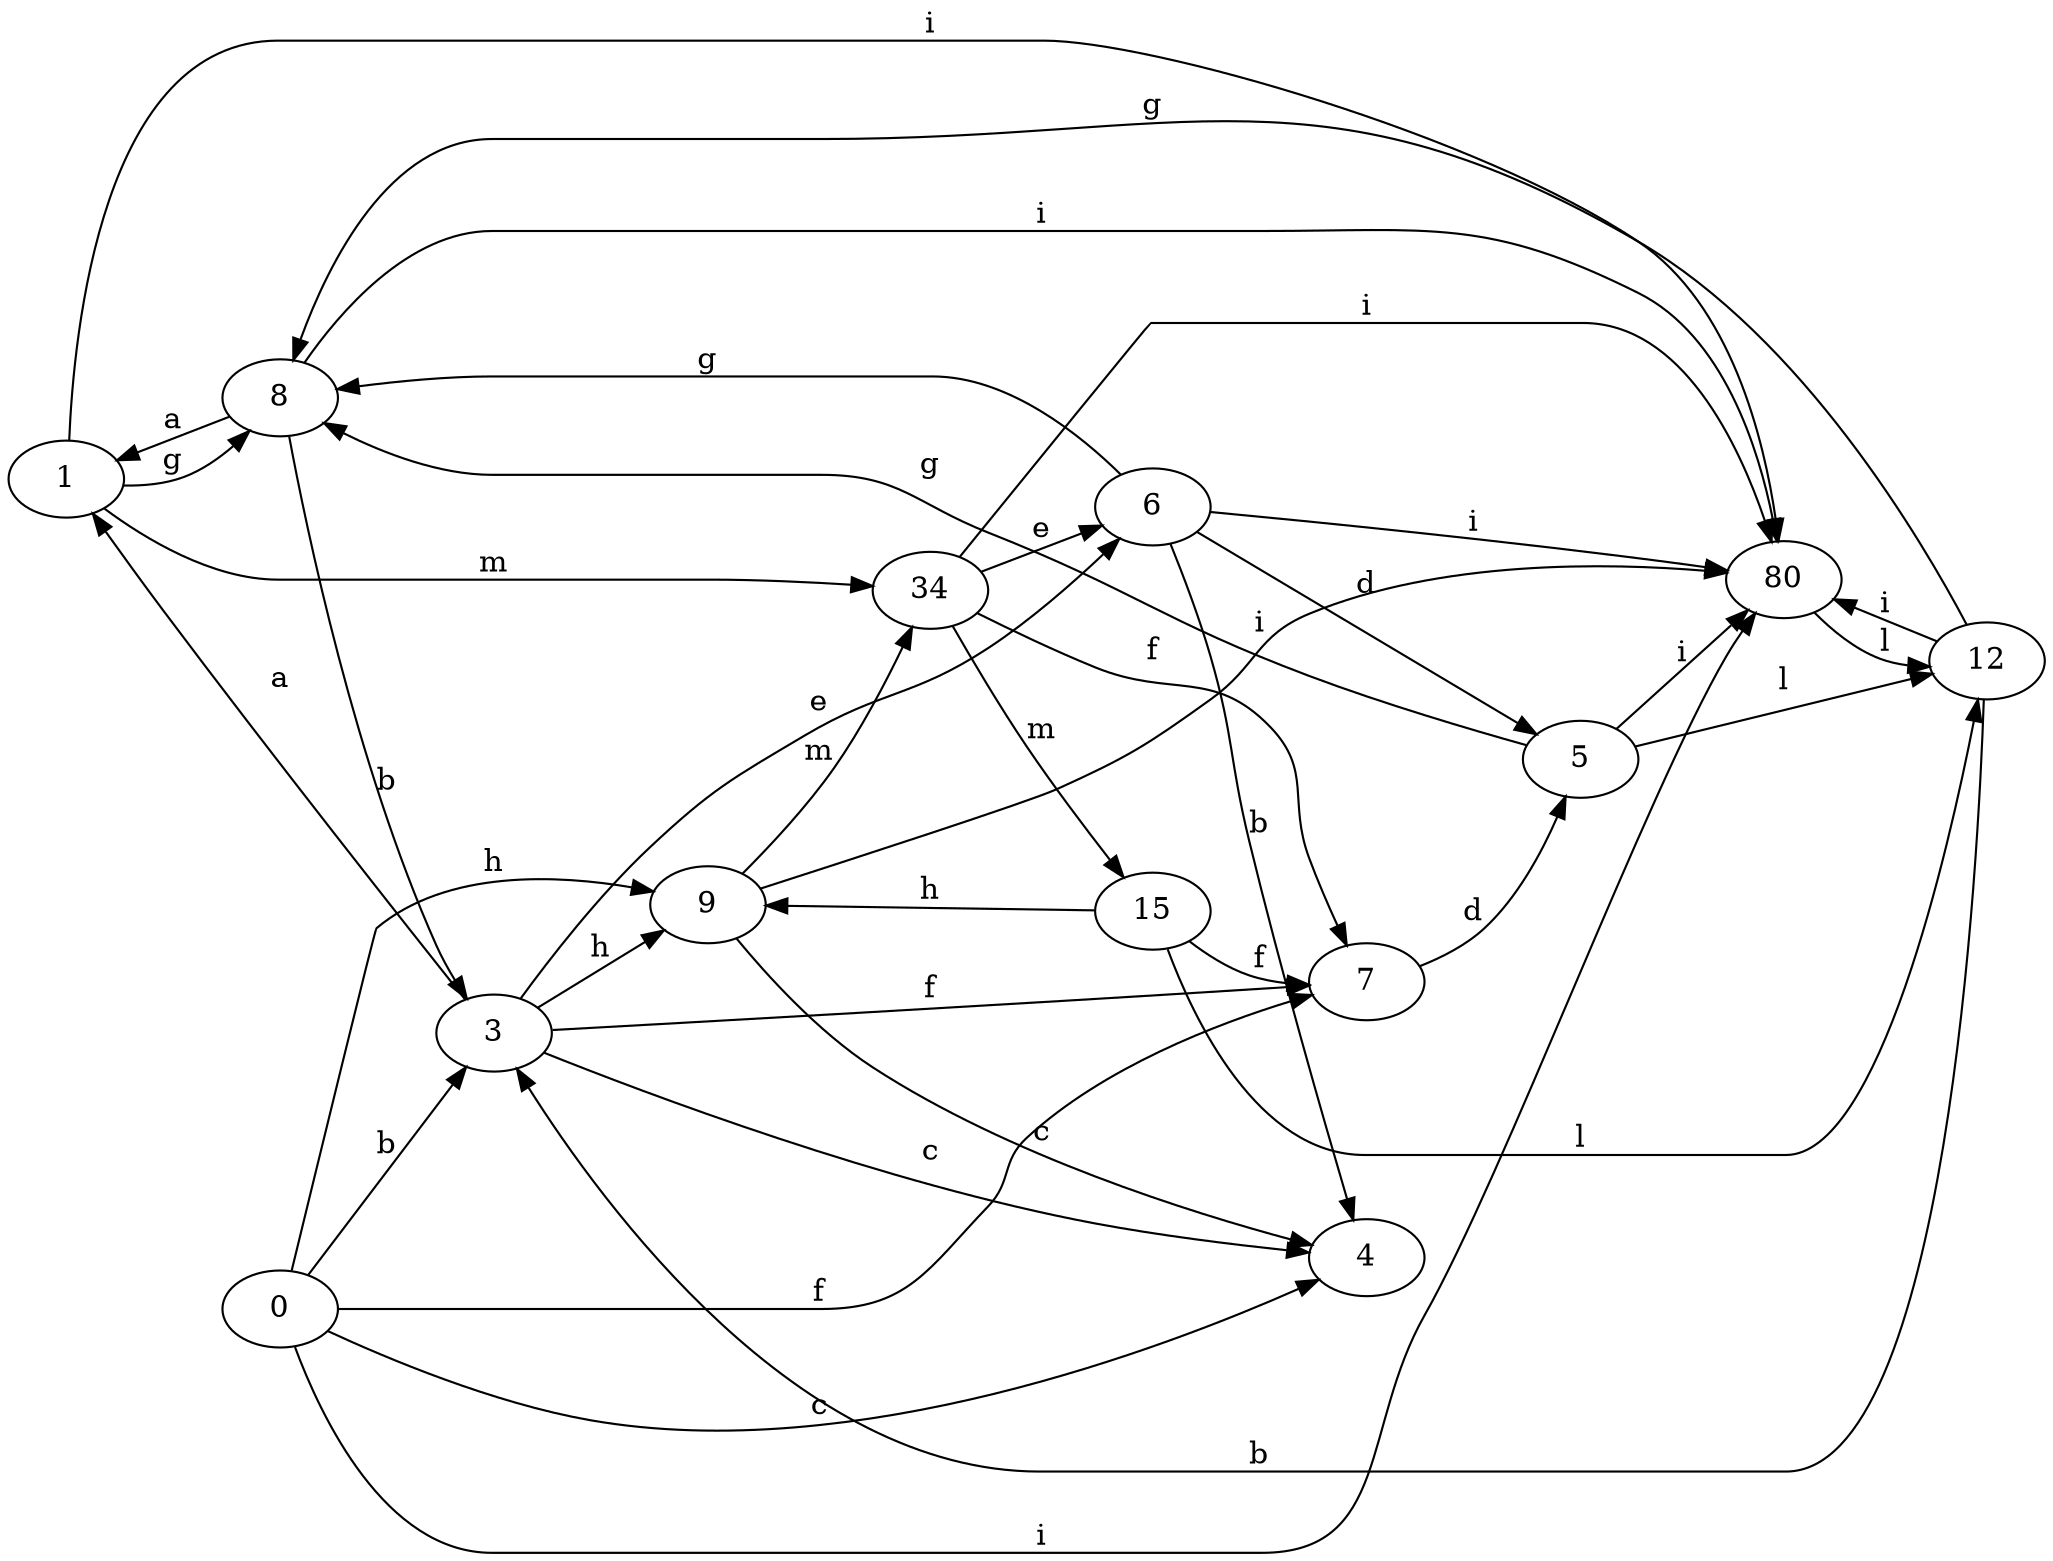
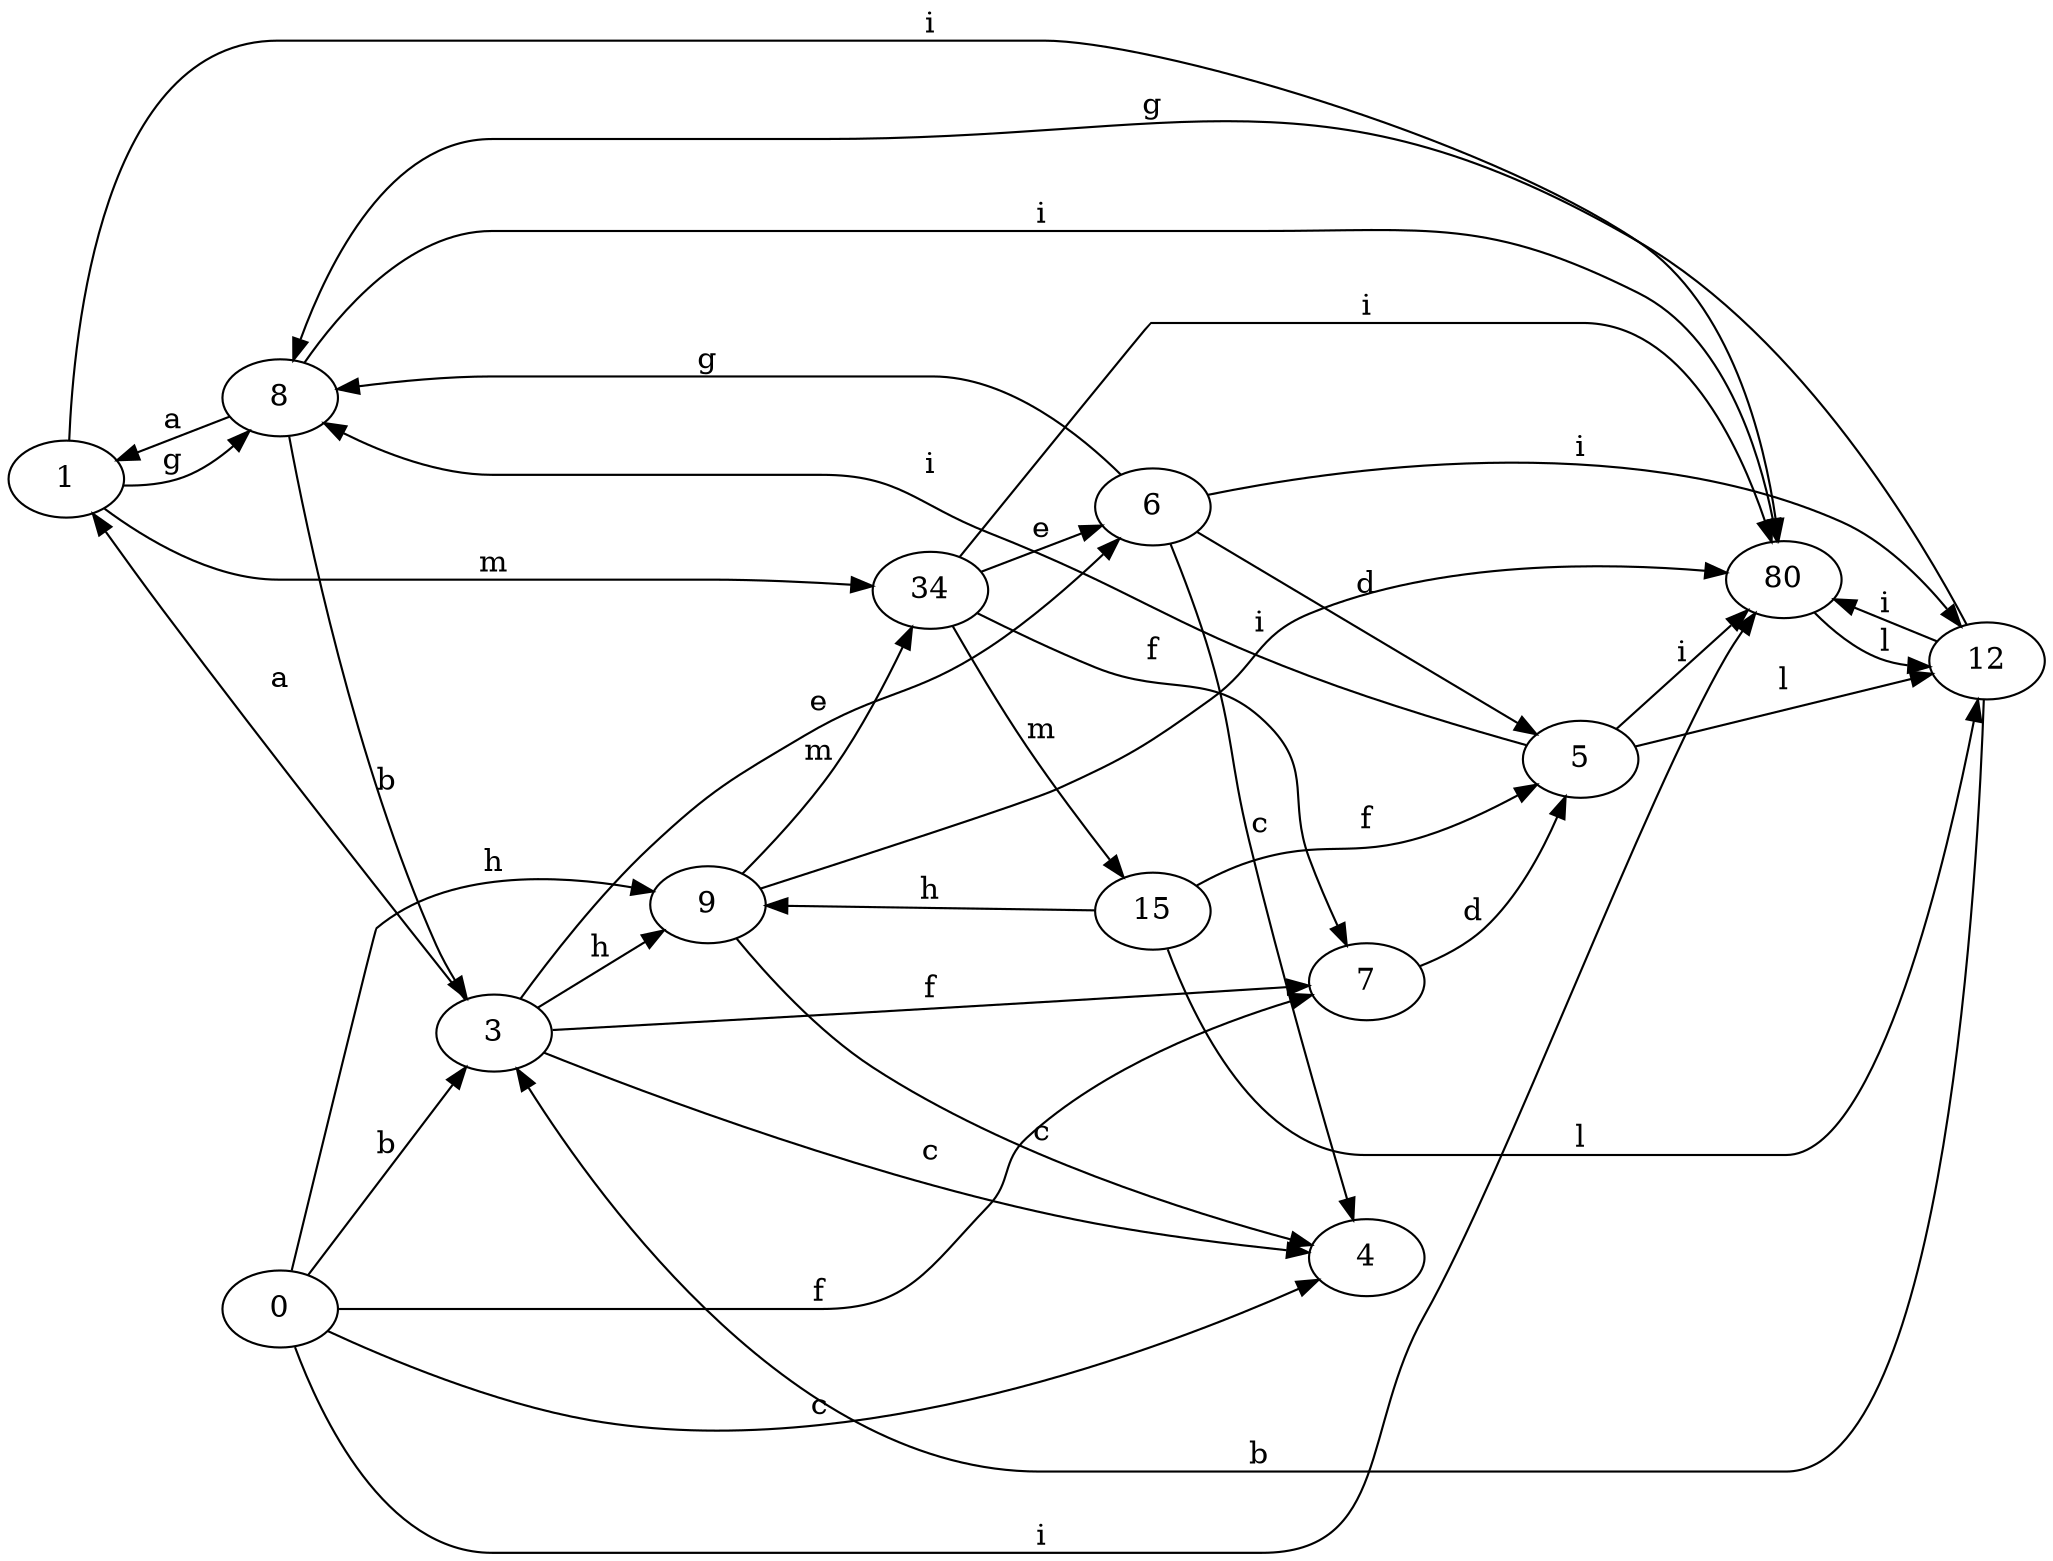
(930, 465) -> (930, 465)
(1458, 537) -> (1596, 466)
(1260, 825) -> (1260, 825)
(1235, 970) -> (1359, 848)
